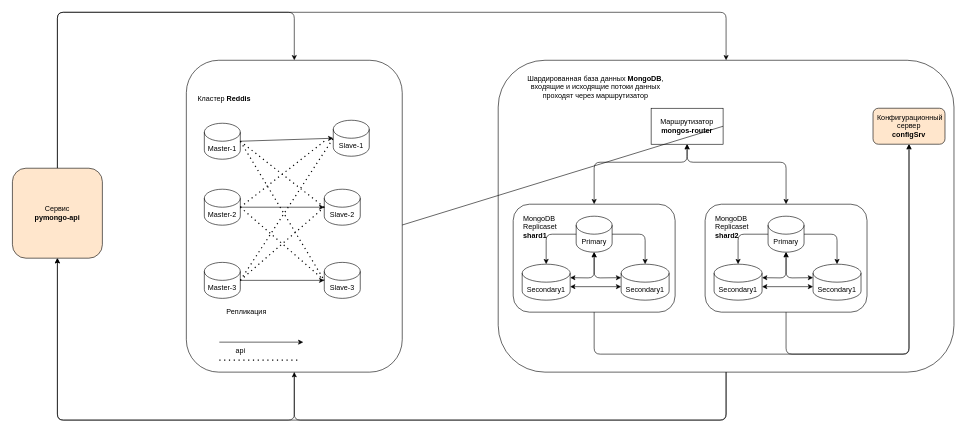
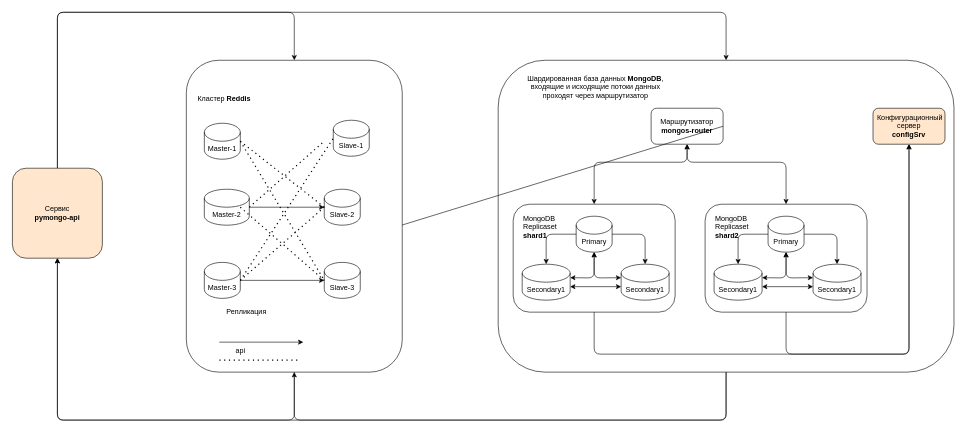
(687, 126) -> (687, 126)
(262, 141) -> none
(222, 207) -> (227, 207)
